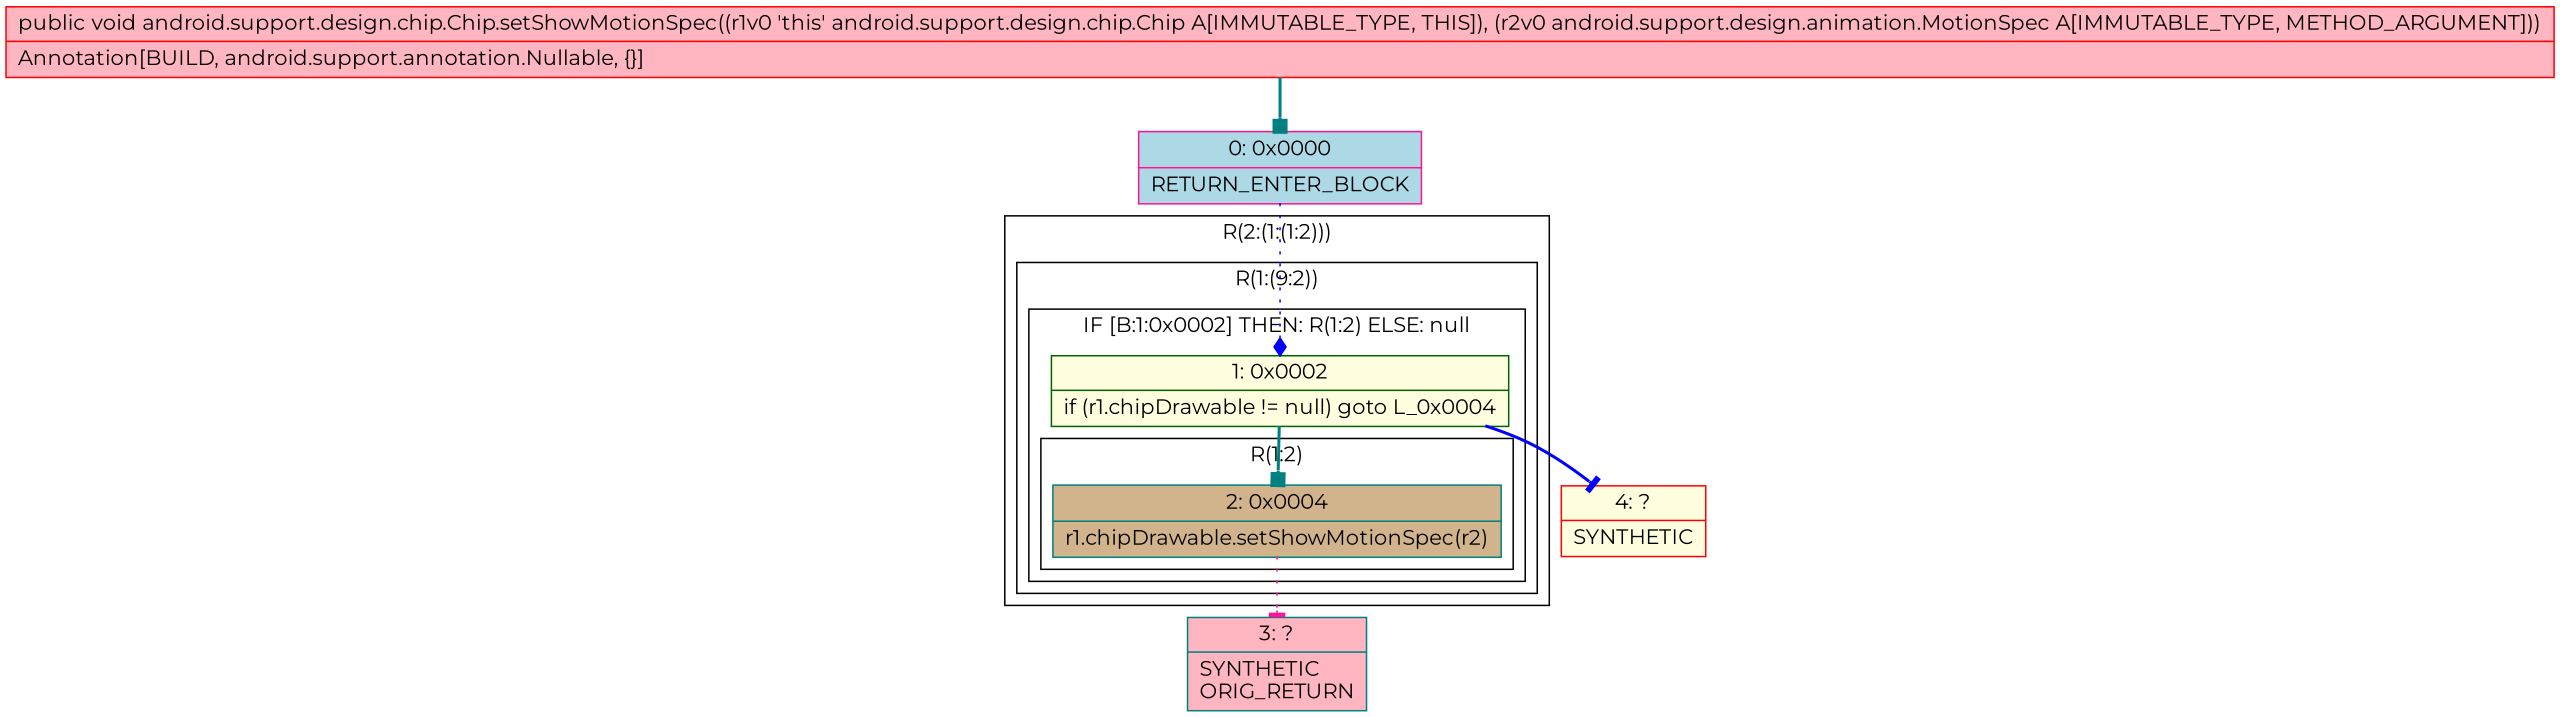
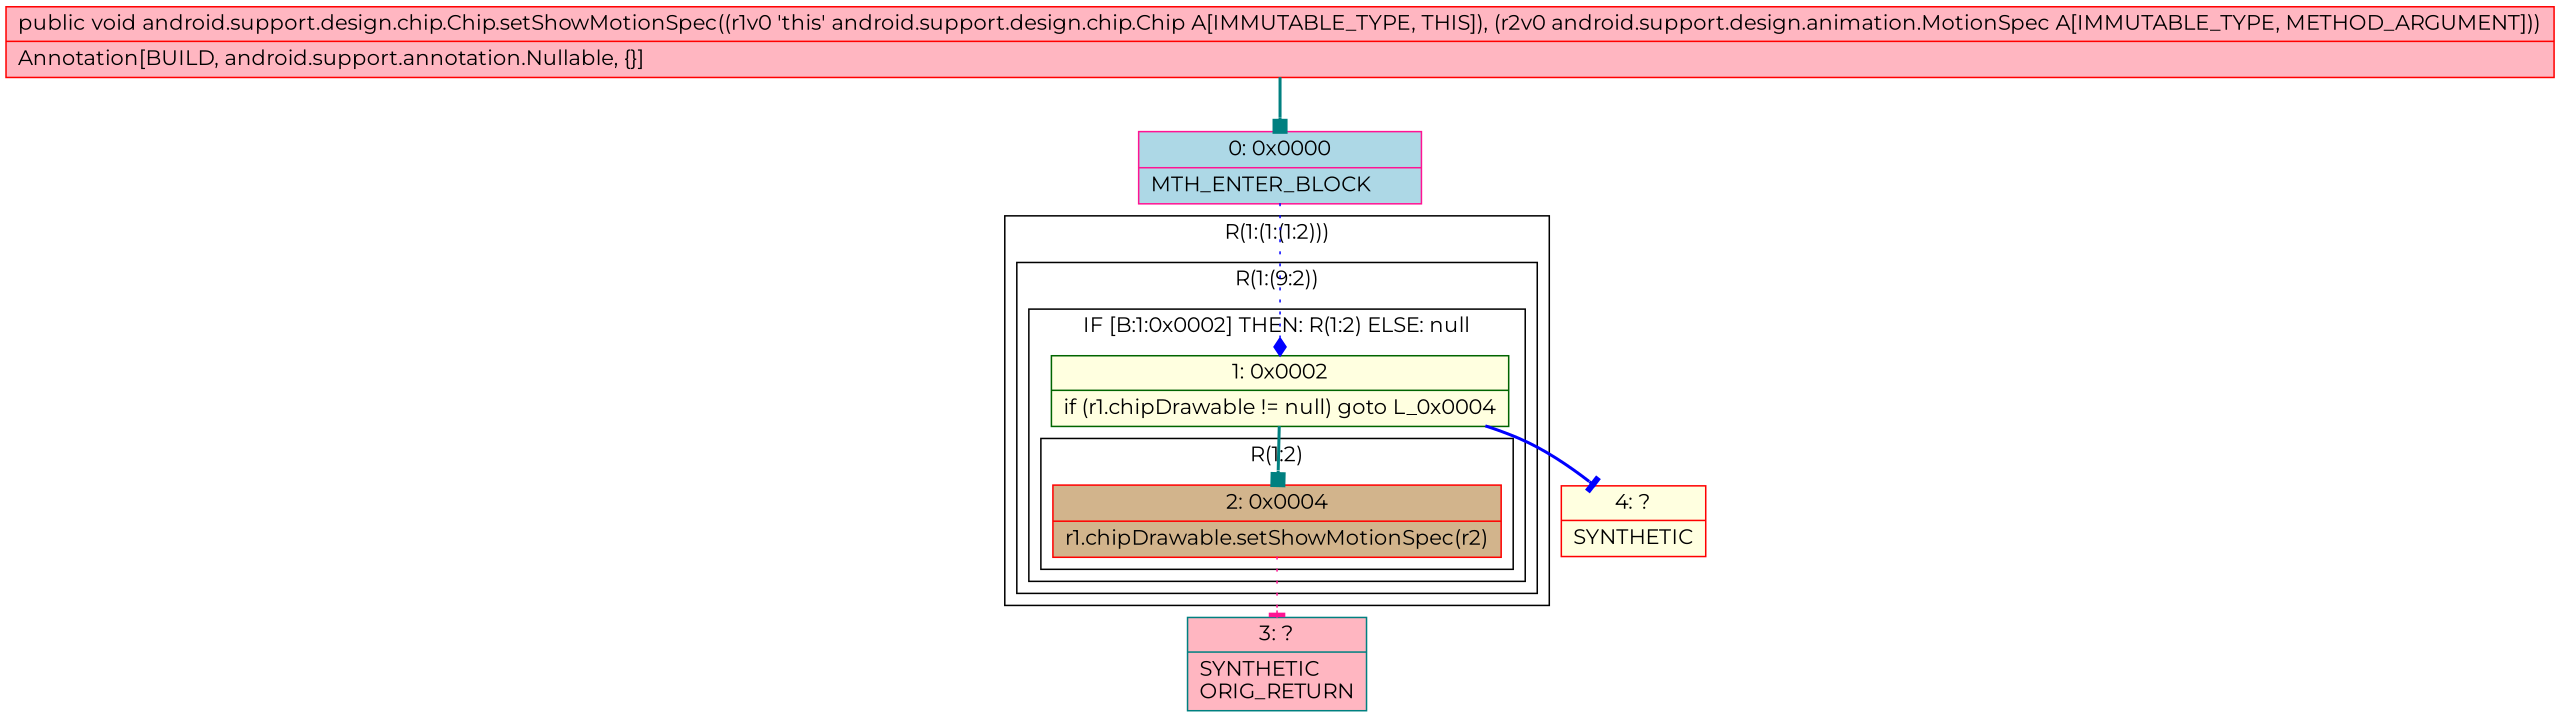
(1280, 185) -> (1261, 185)
(1277, 233) -> (1277, 233)
(1277, 521) -> (1277, 521)
